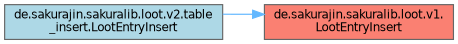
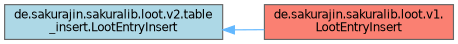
(238, 14) -> (249, 30)
